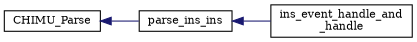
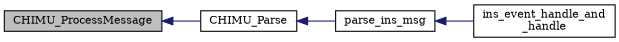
none -> (83, 21)
(186, 21) -> (385, 21)
